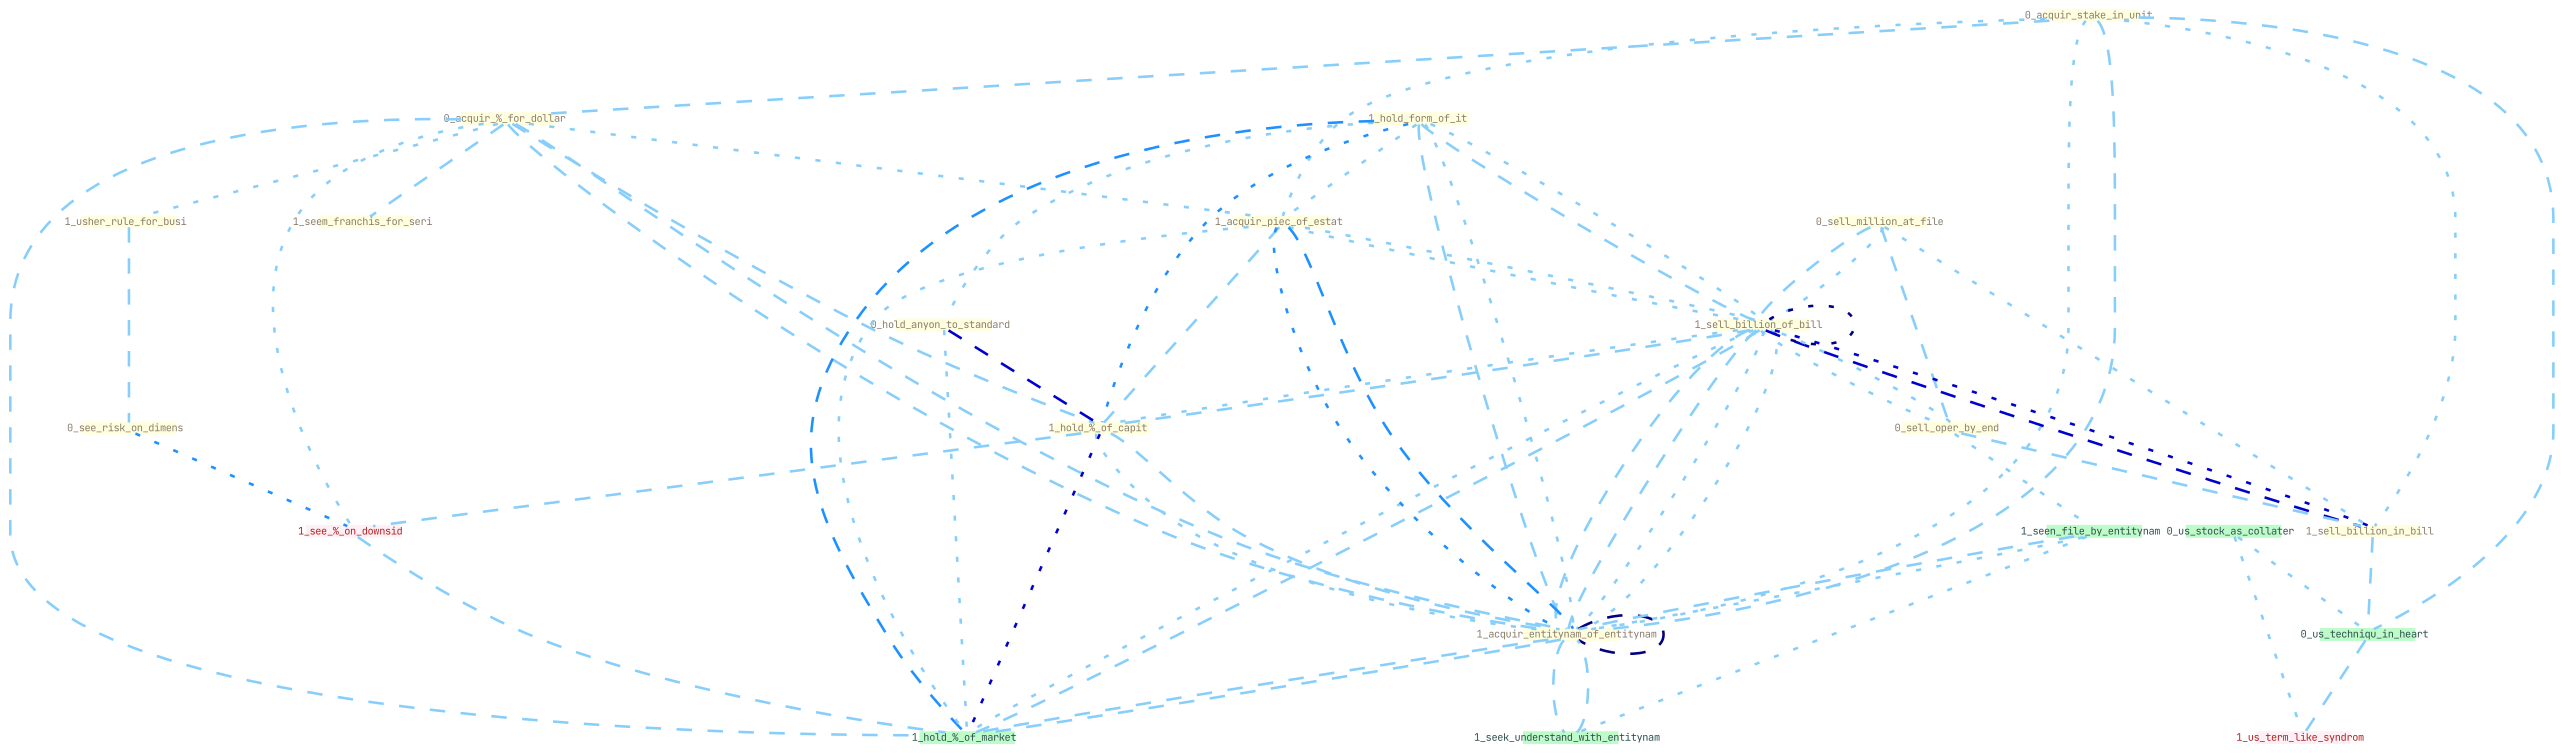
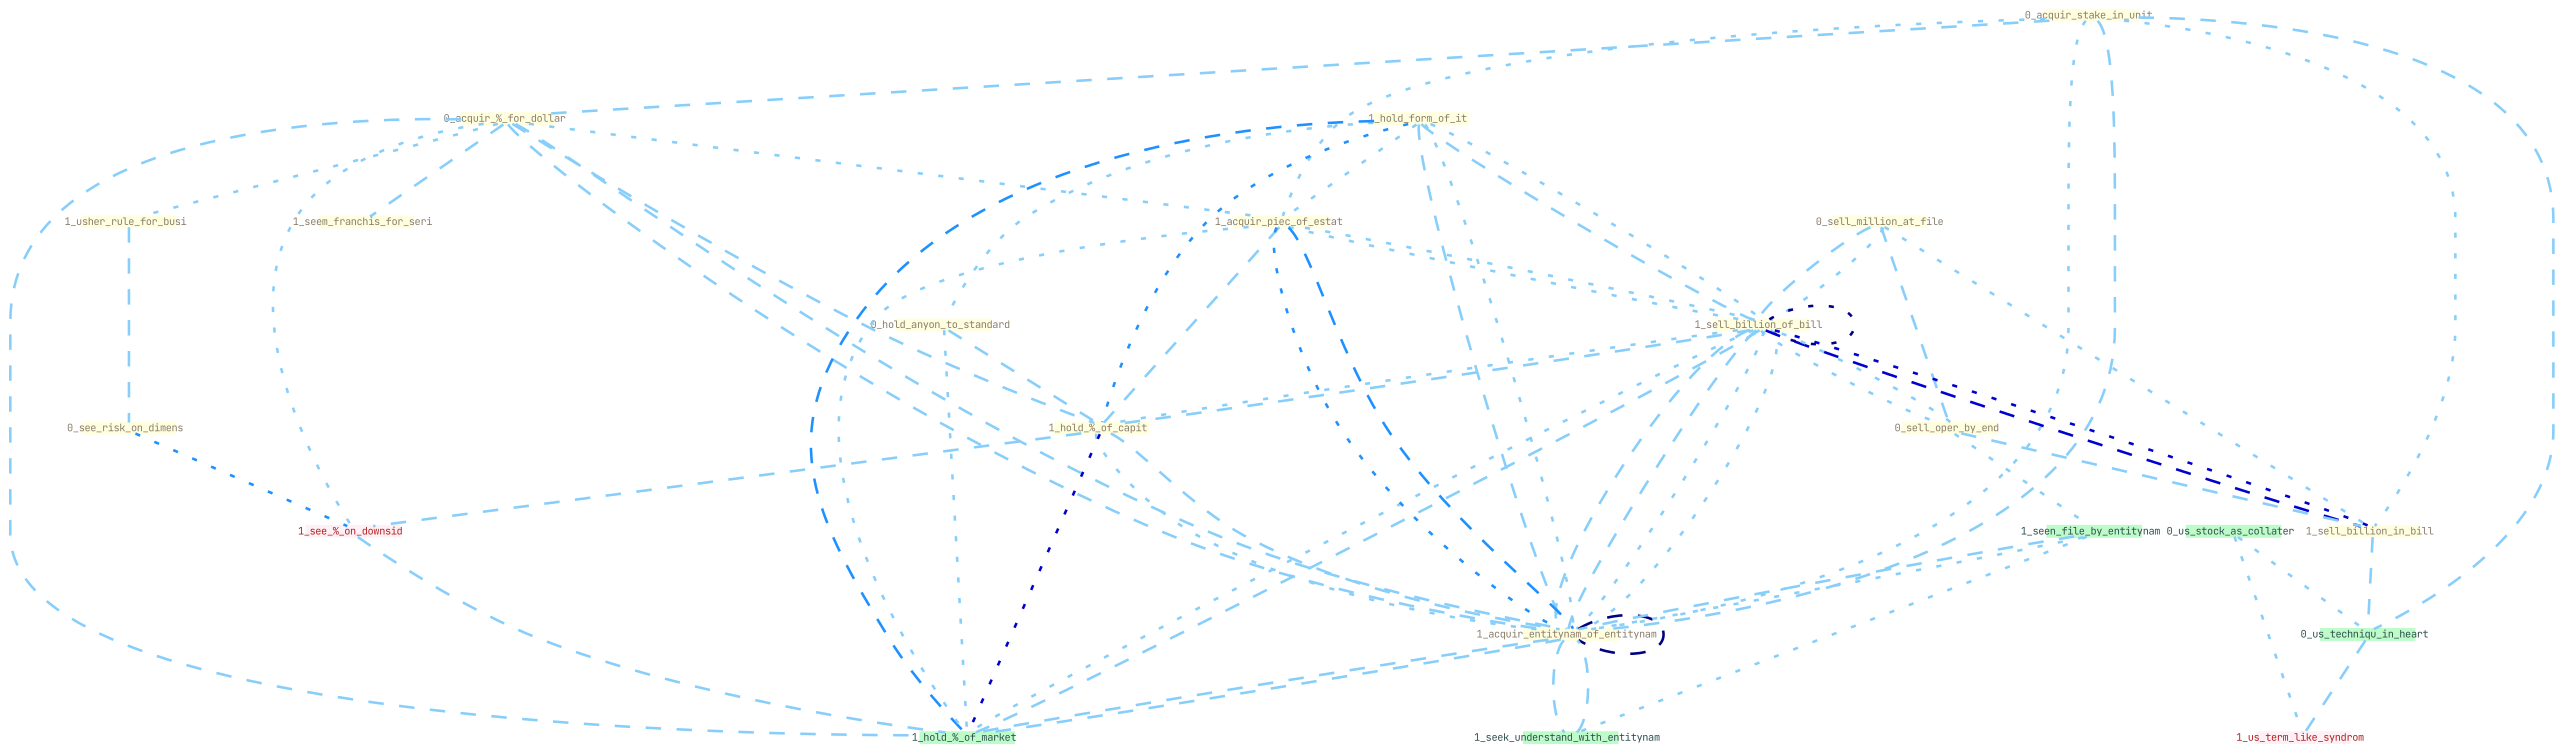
(1023, 377) -> (1023, 377)
